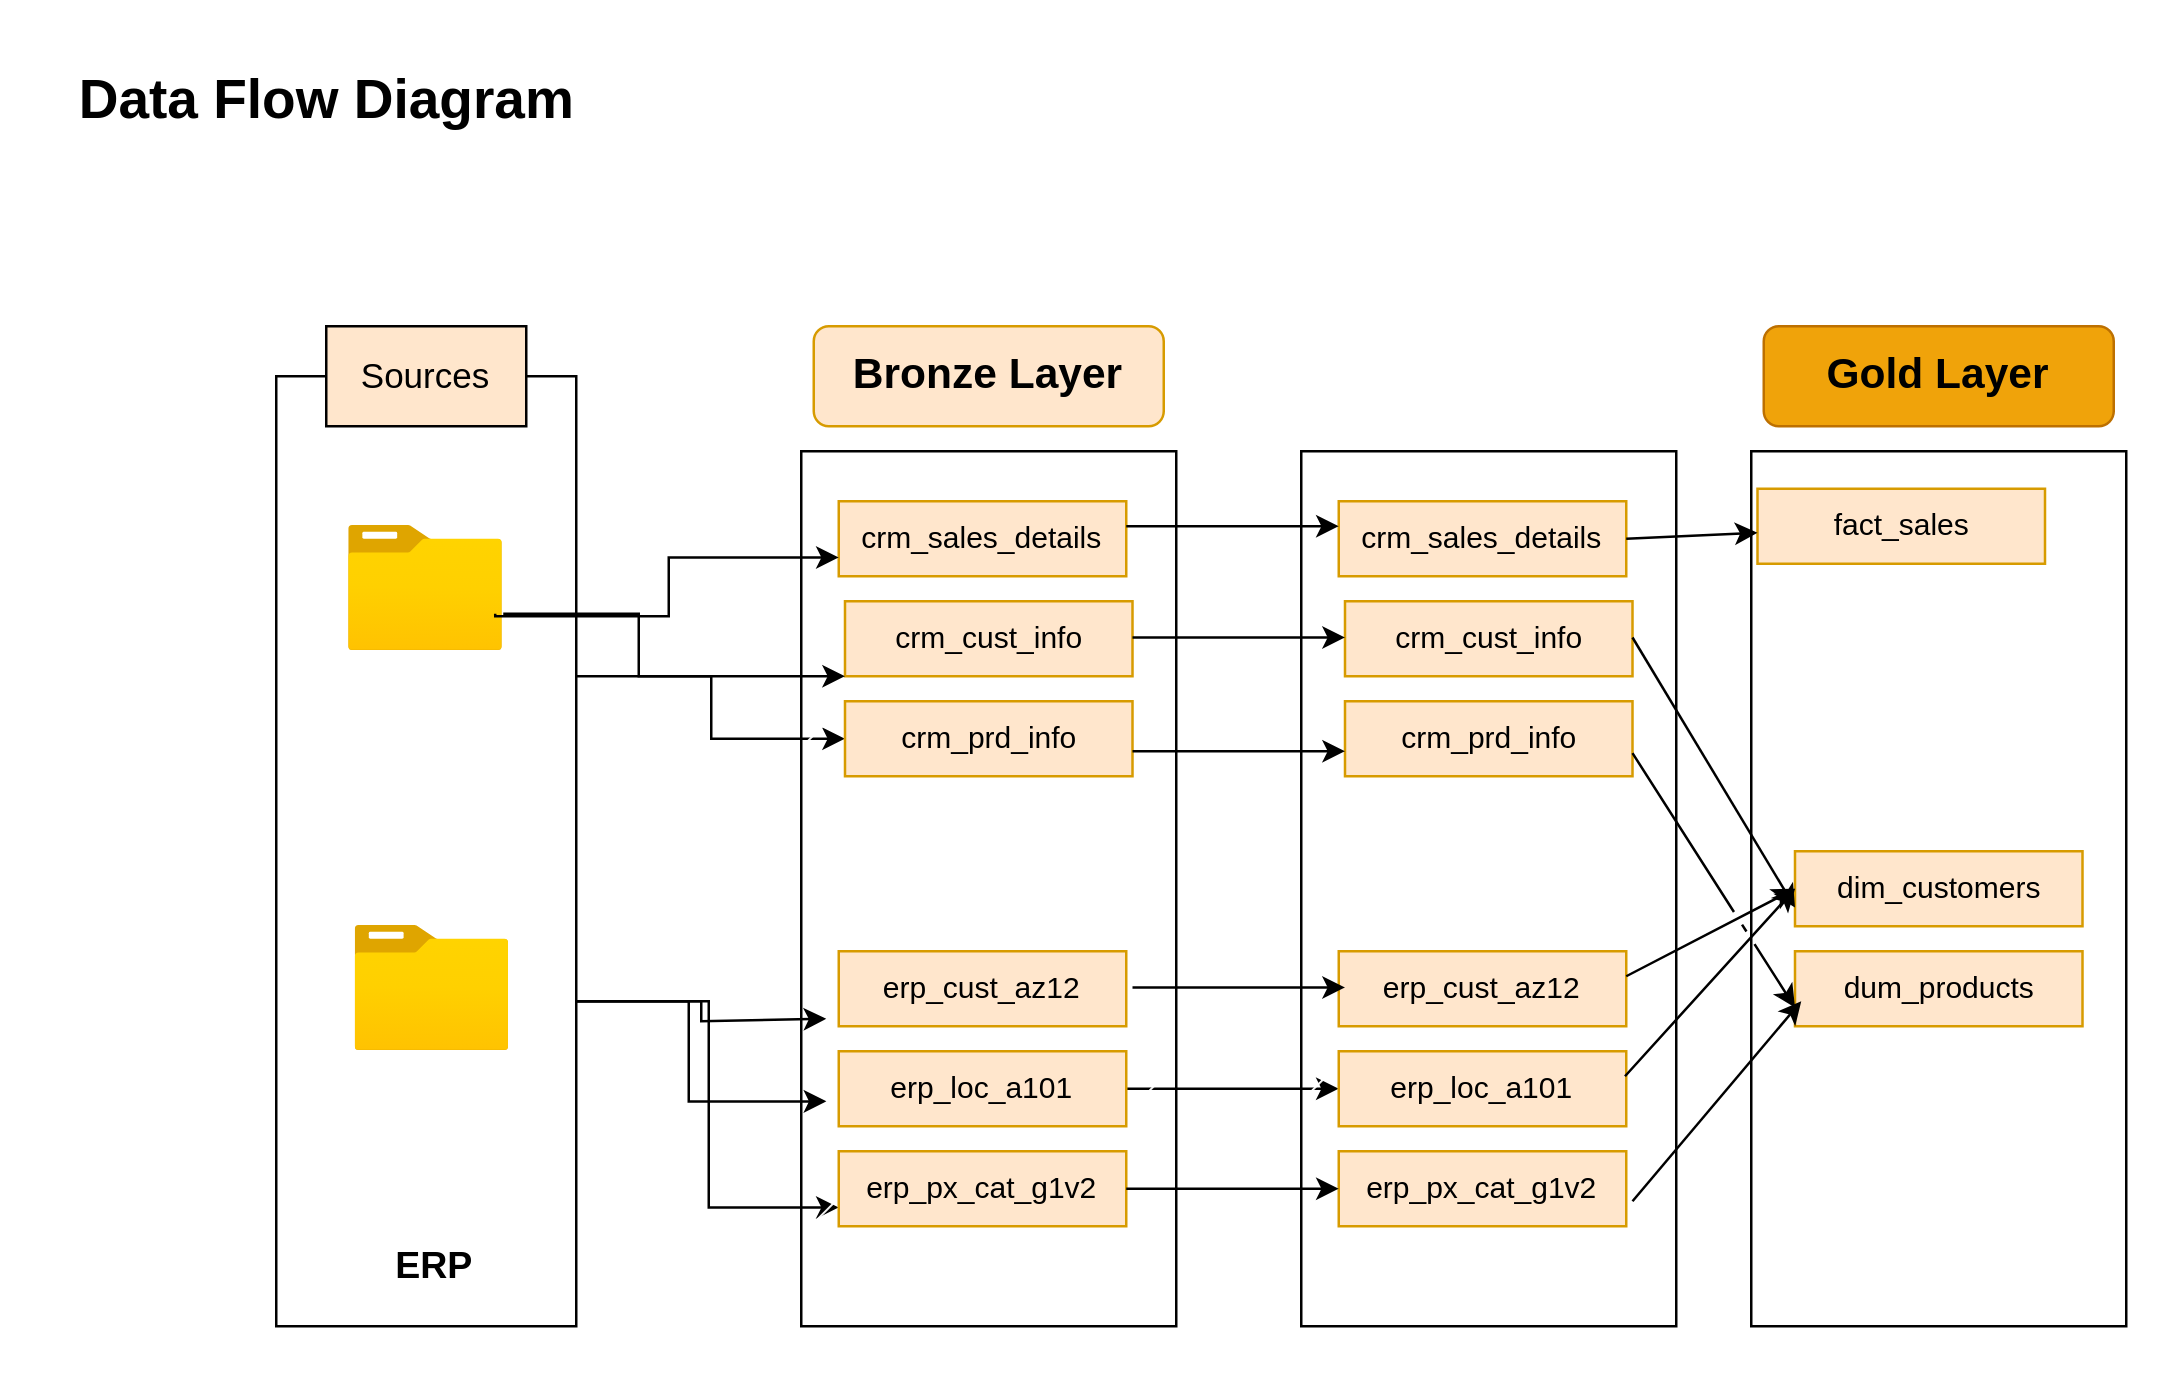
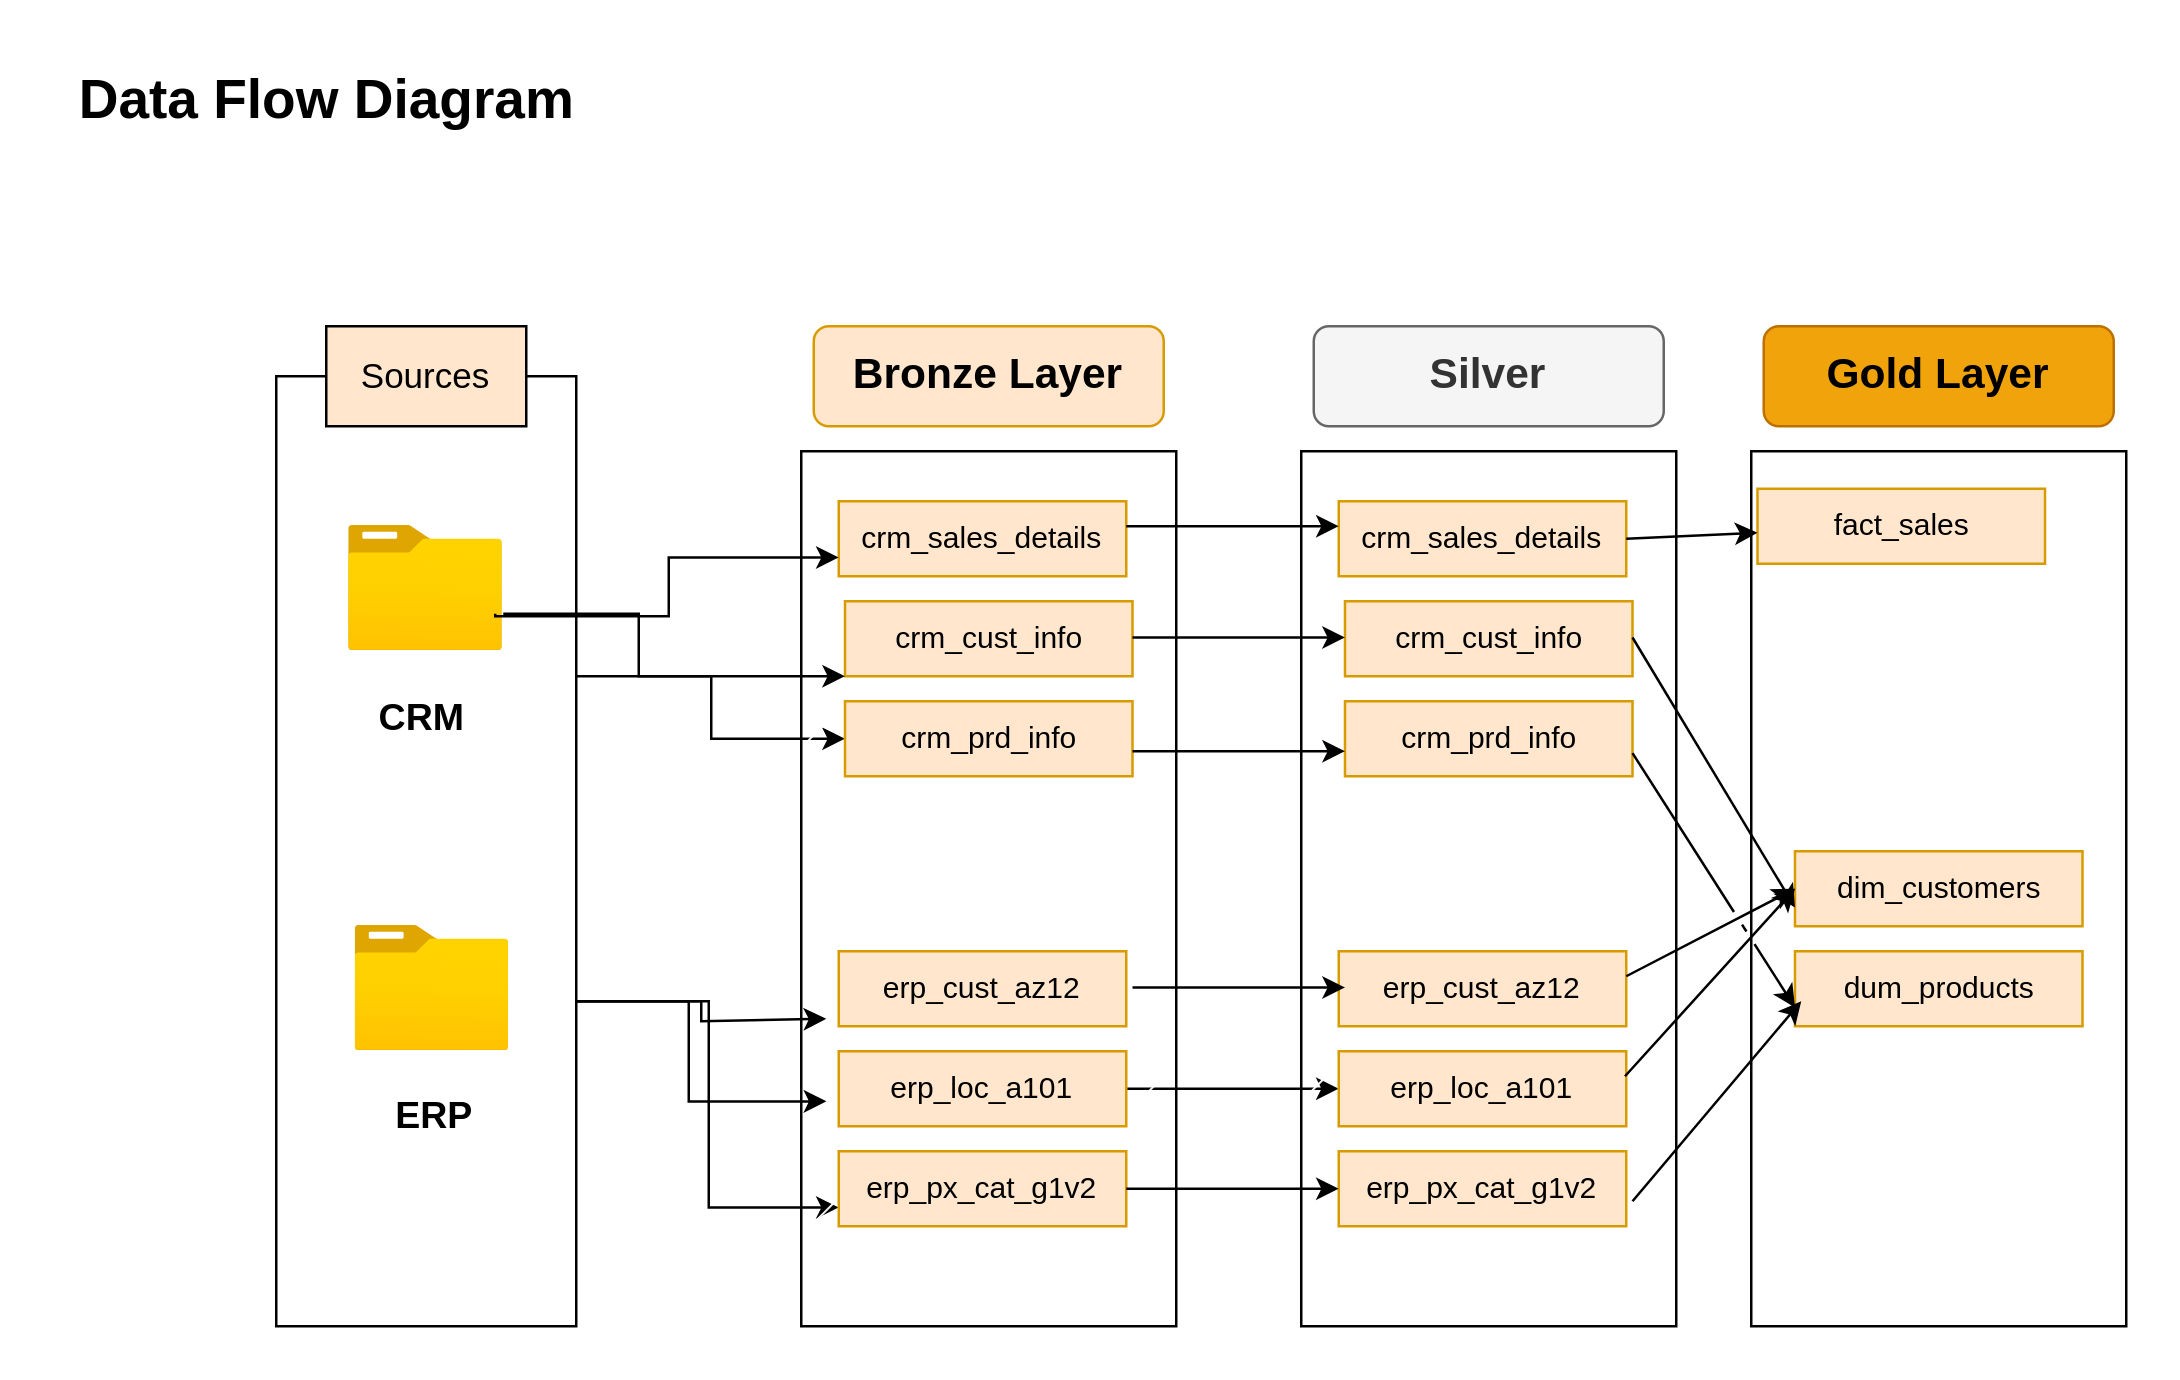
none -> (1489, 376)
none -> (420, 739)
(433, 1264) -> (433, 1114)
